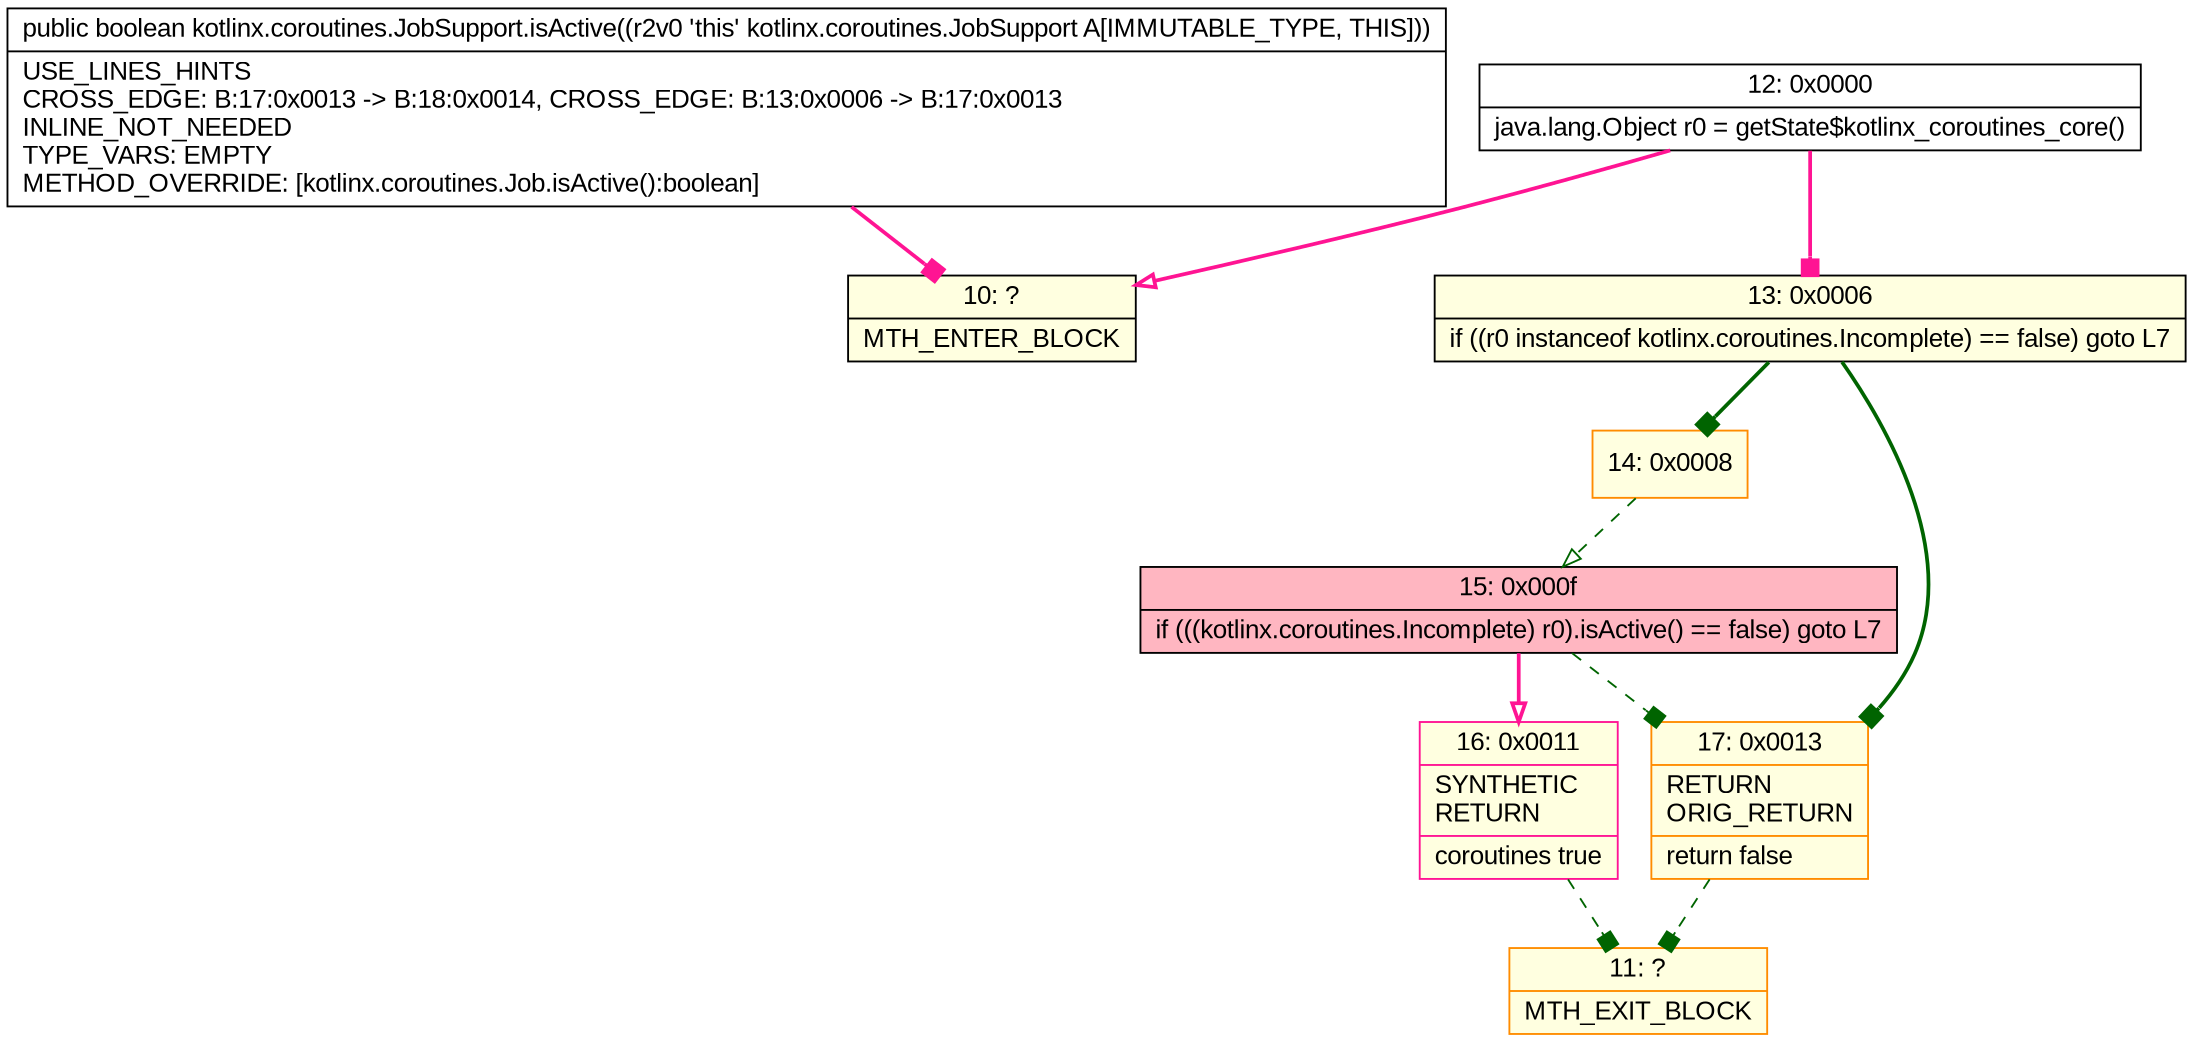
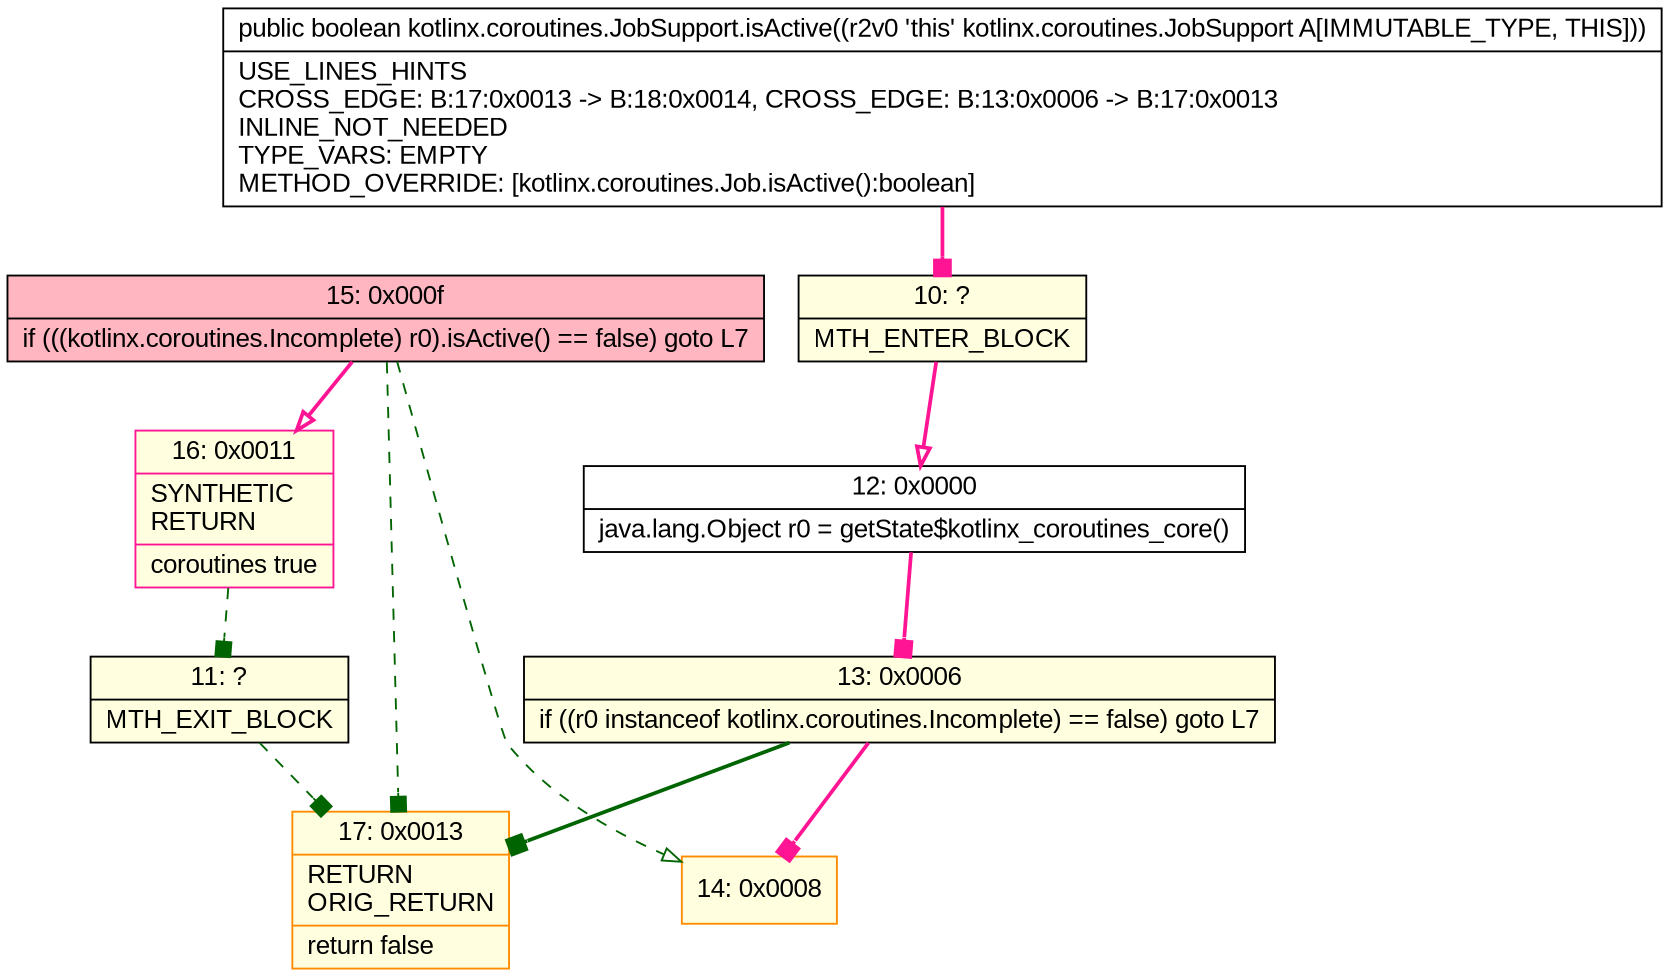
(1413, 220) -> (930, 404)
(1742, 389) -> (832, 792)
(1606, 526) -> (477, 646)
(1692, 906) -> (286, 770)
(1638, 991) -> (219, 700)
